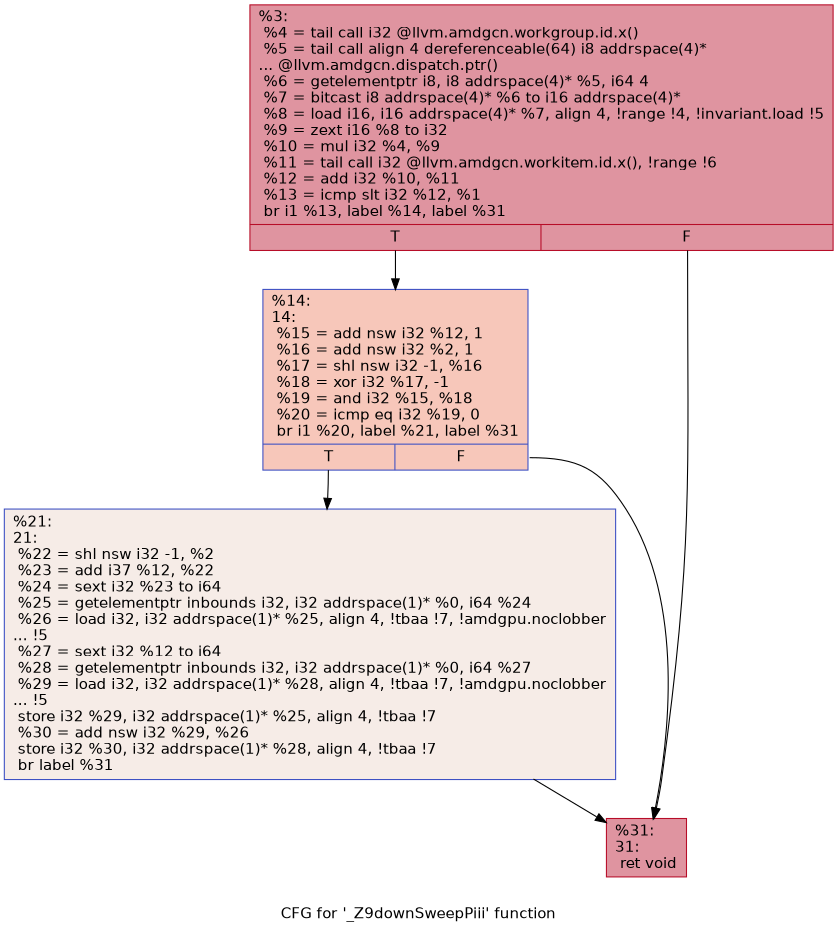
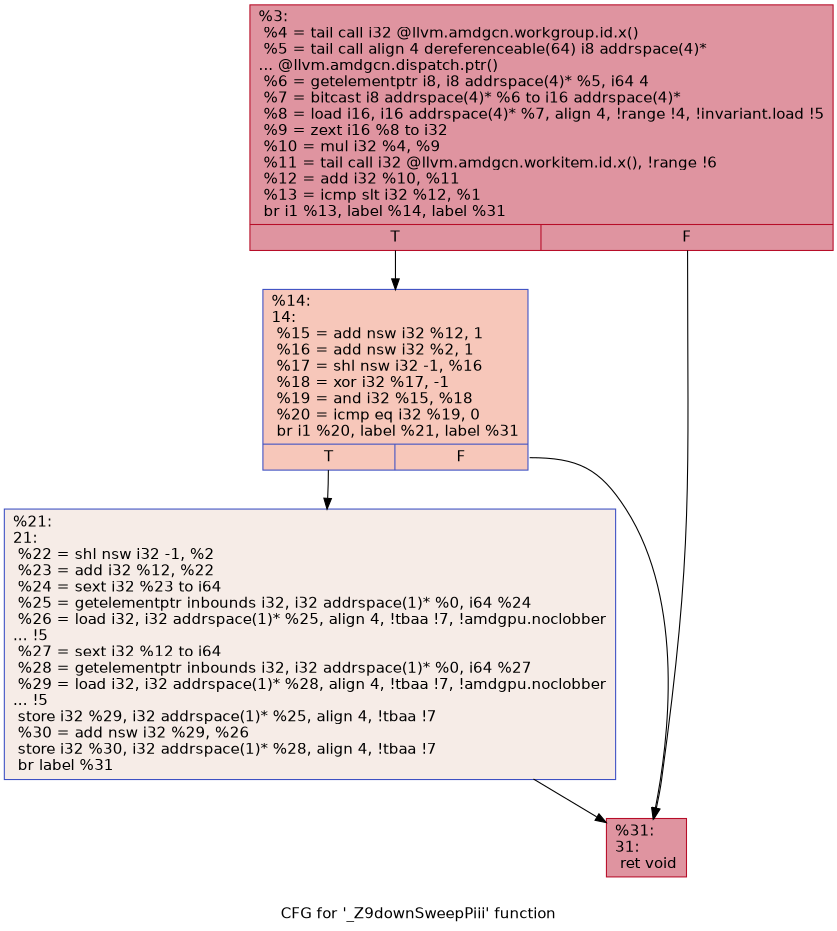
(114, 571) -> (114, 571)
